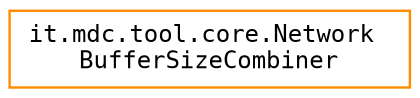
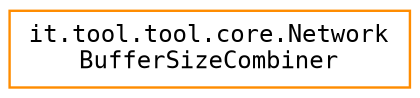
(210, 49) -> (210, 49)
